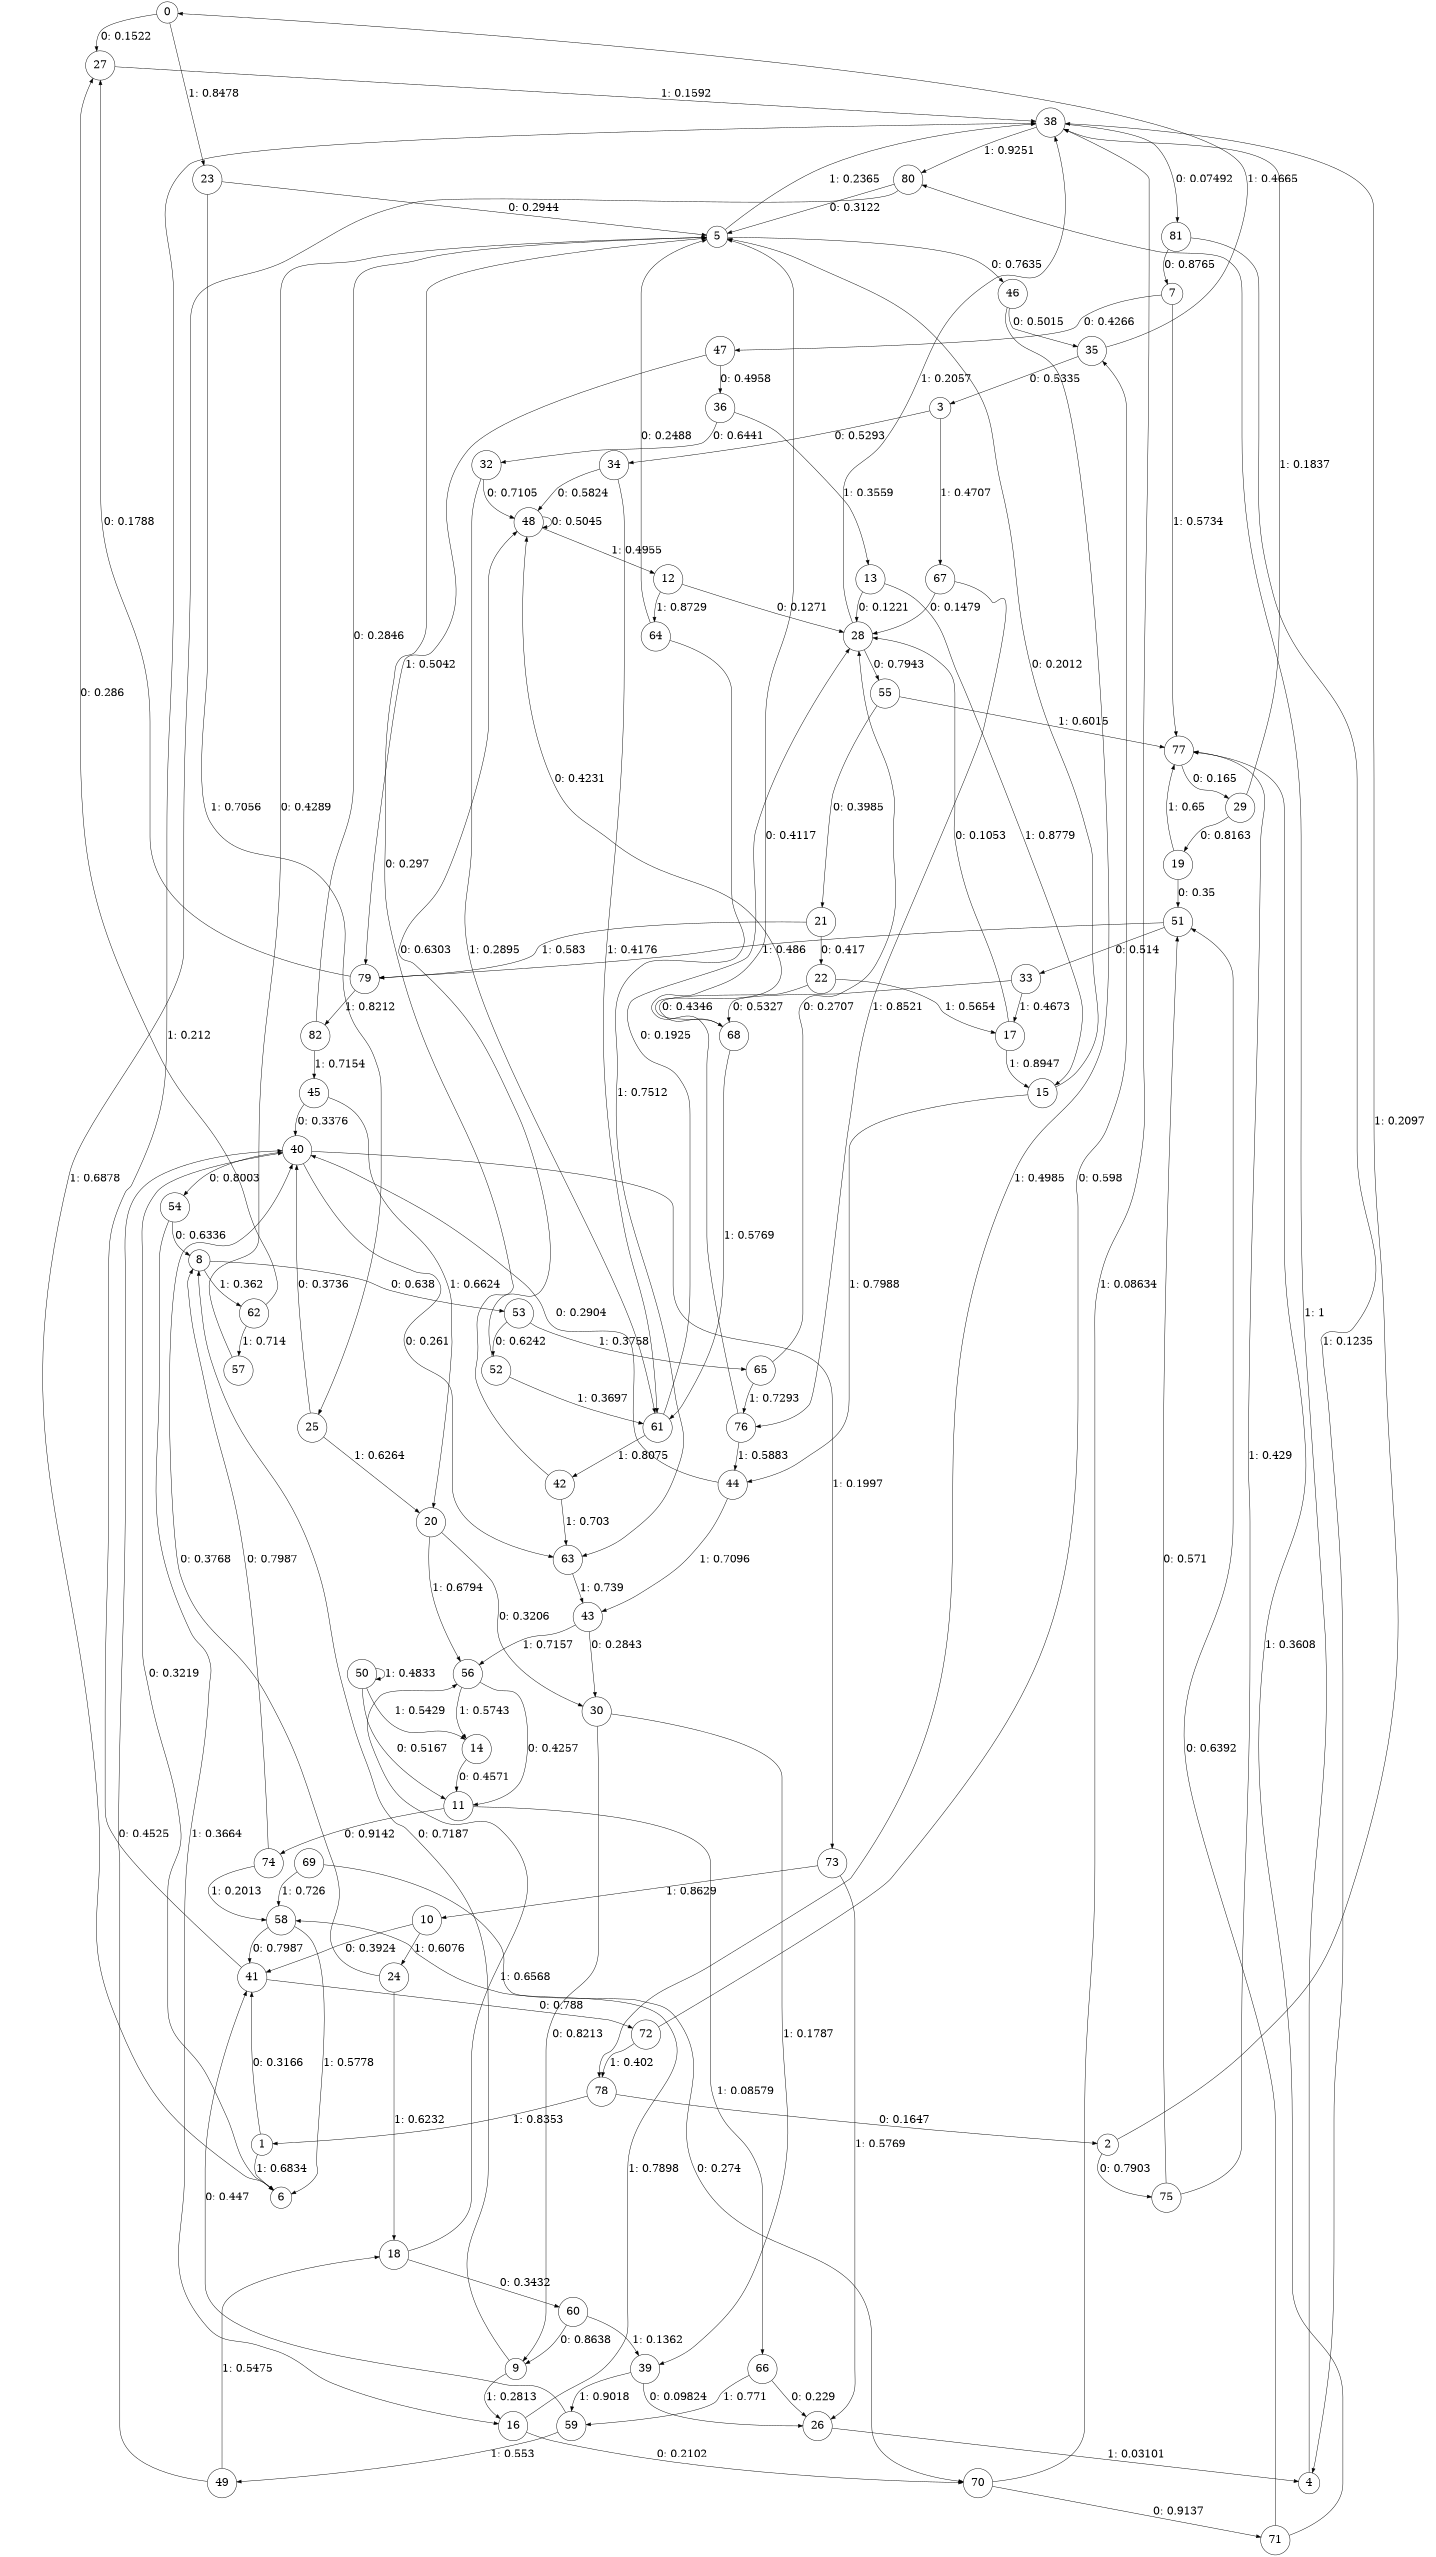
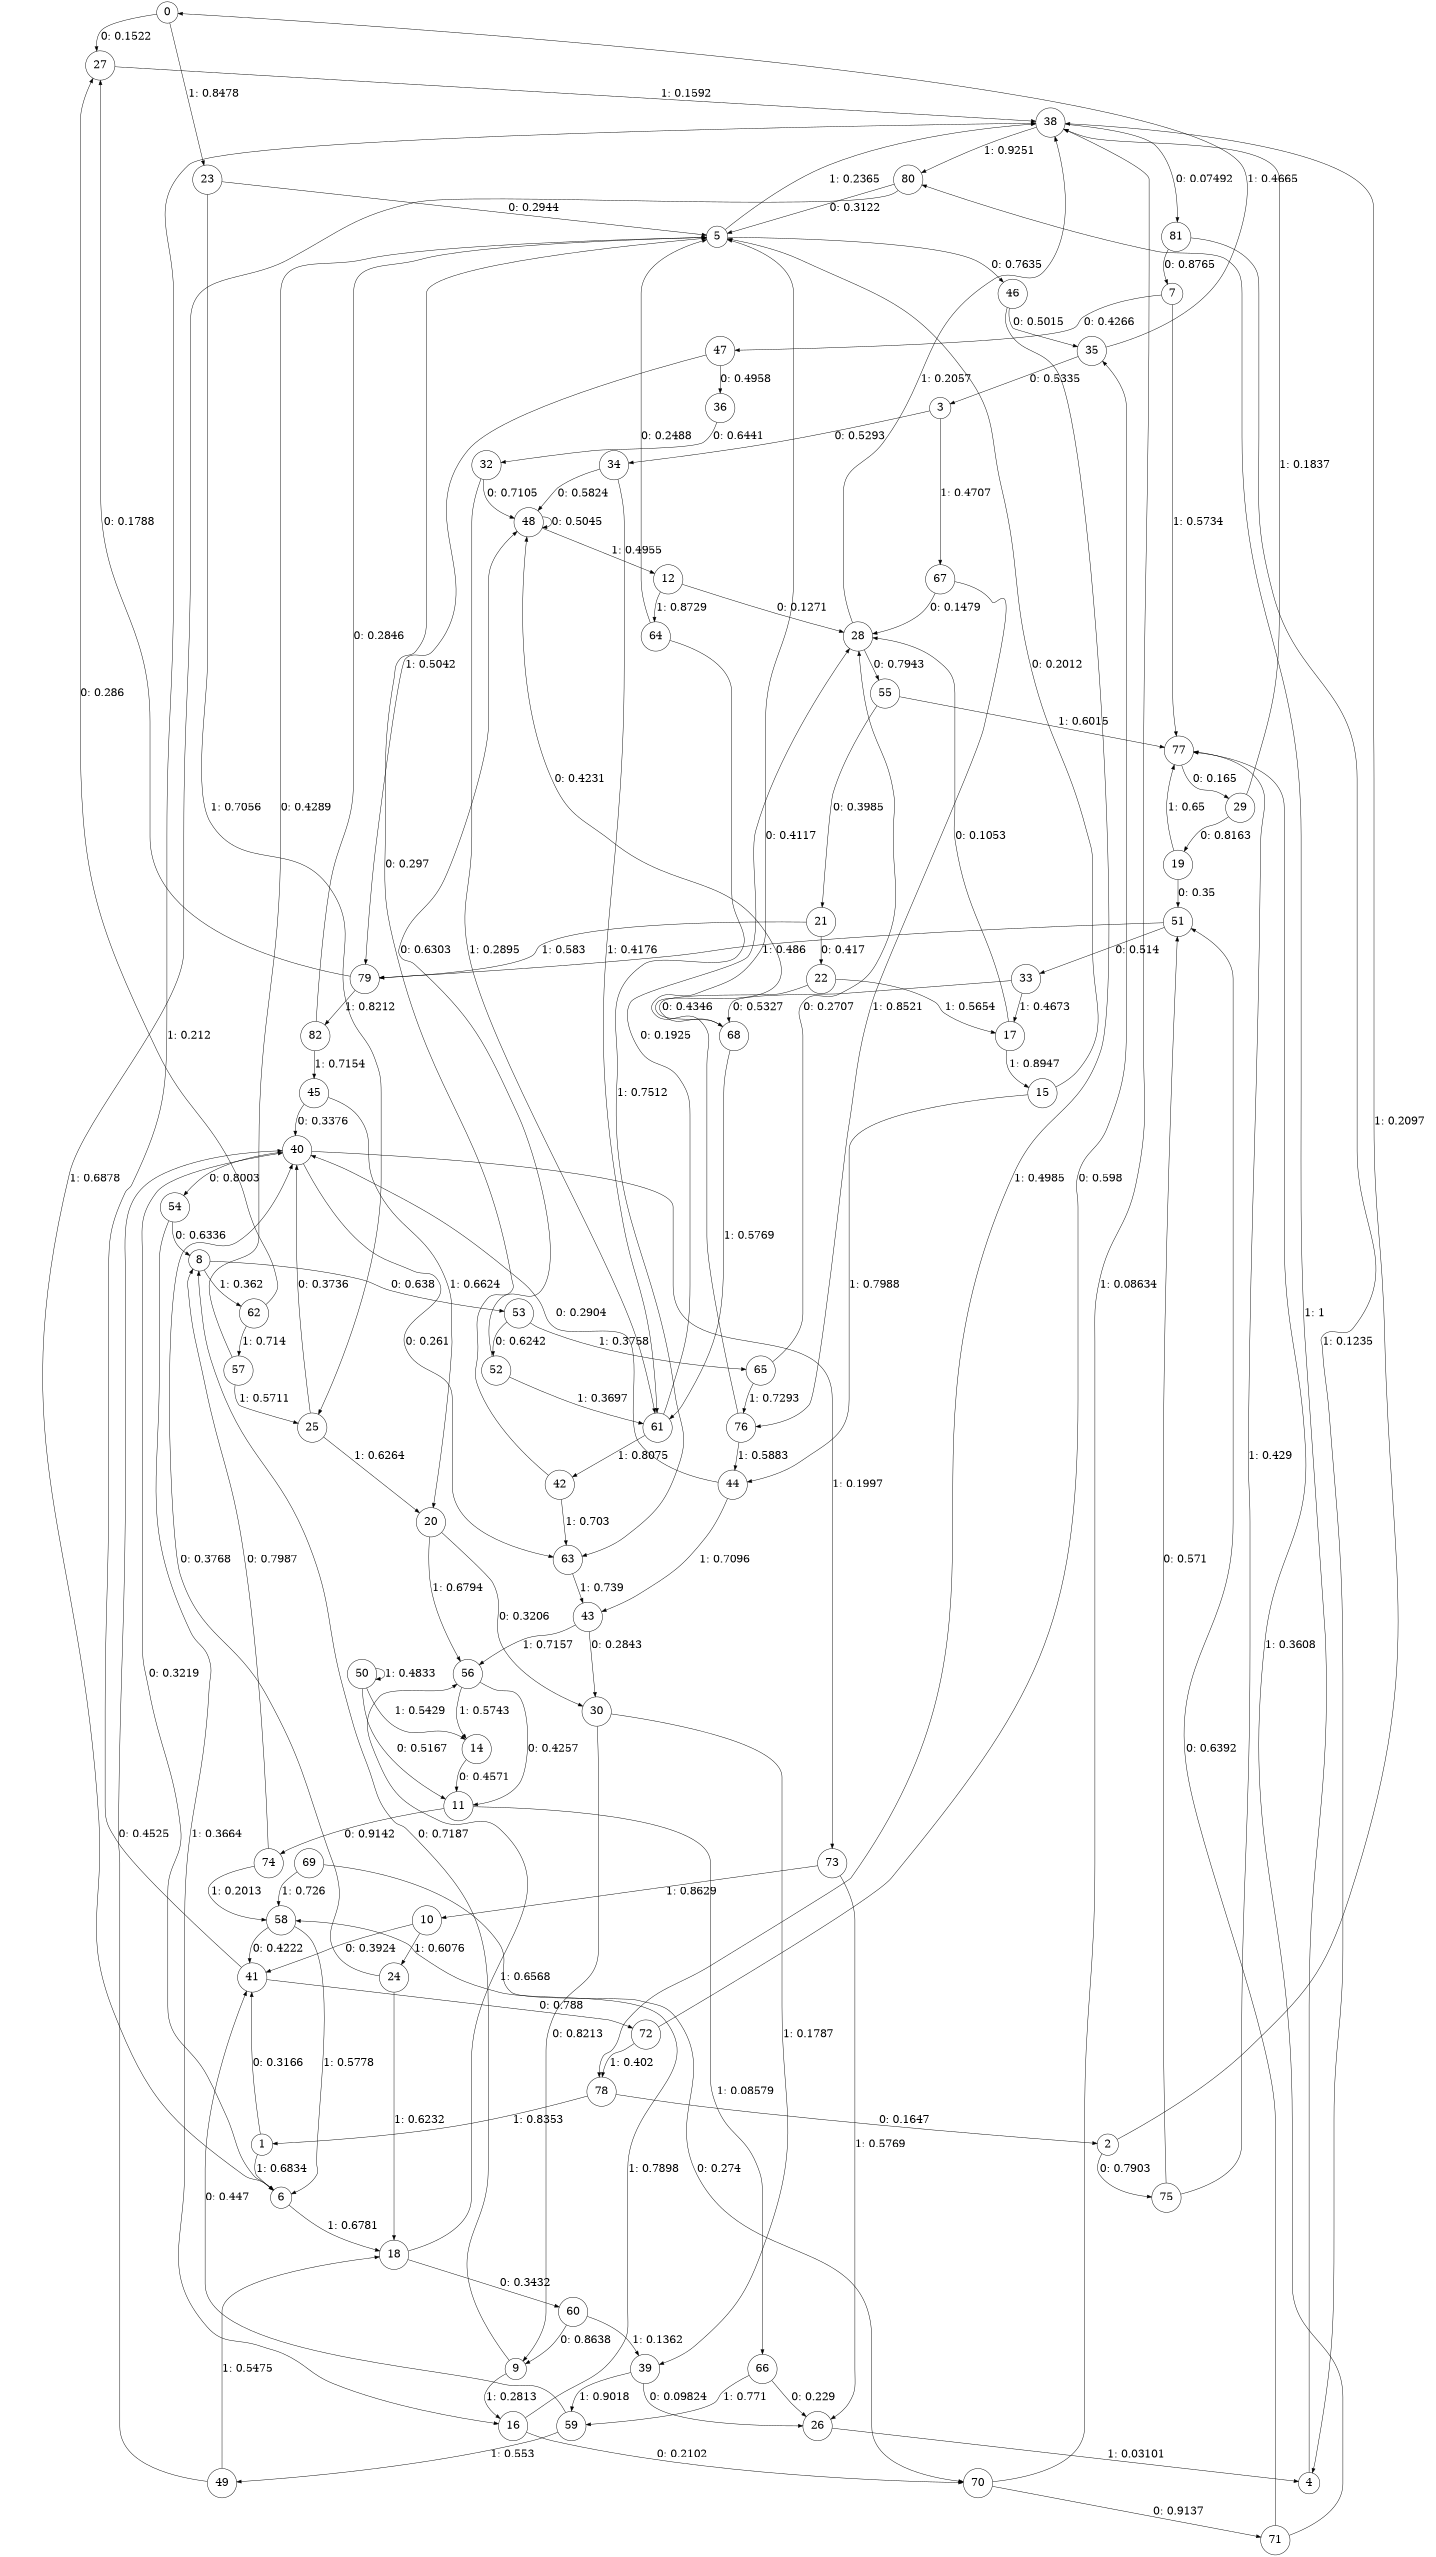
(870, 579) -> none
none -> (256, 1411)
(283, 1949) -> (283, 1949)
none -> (329, 2233)
